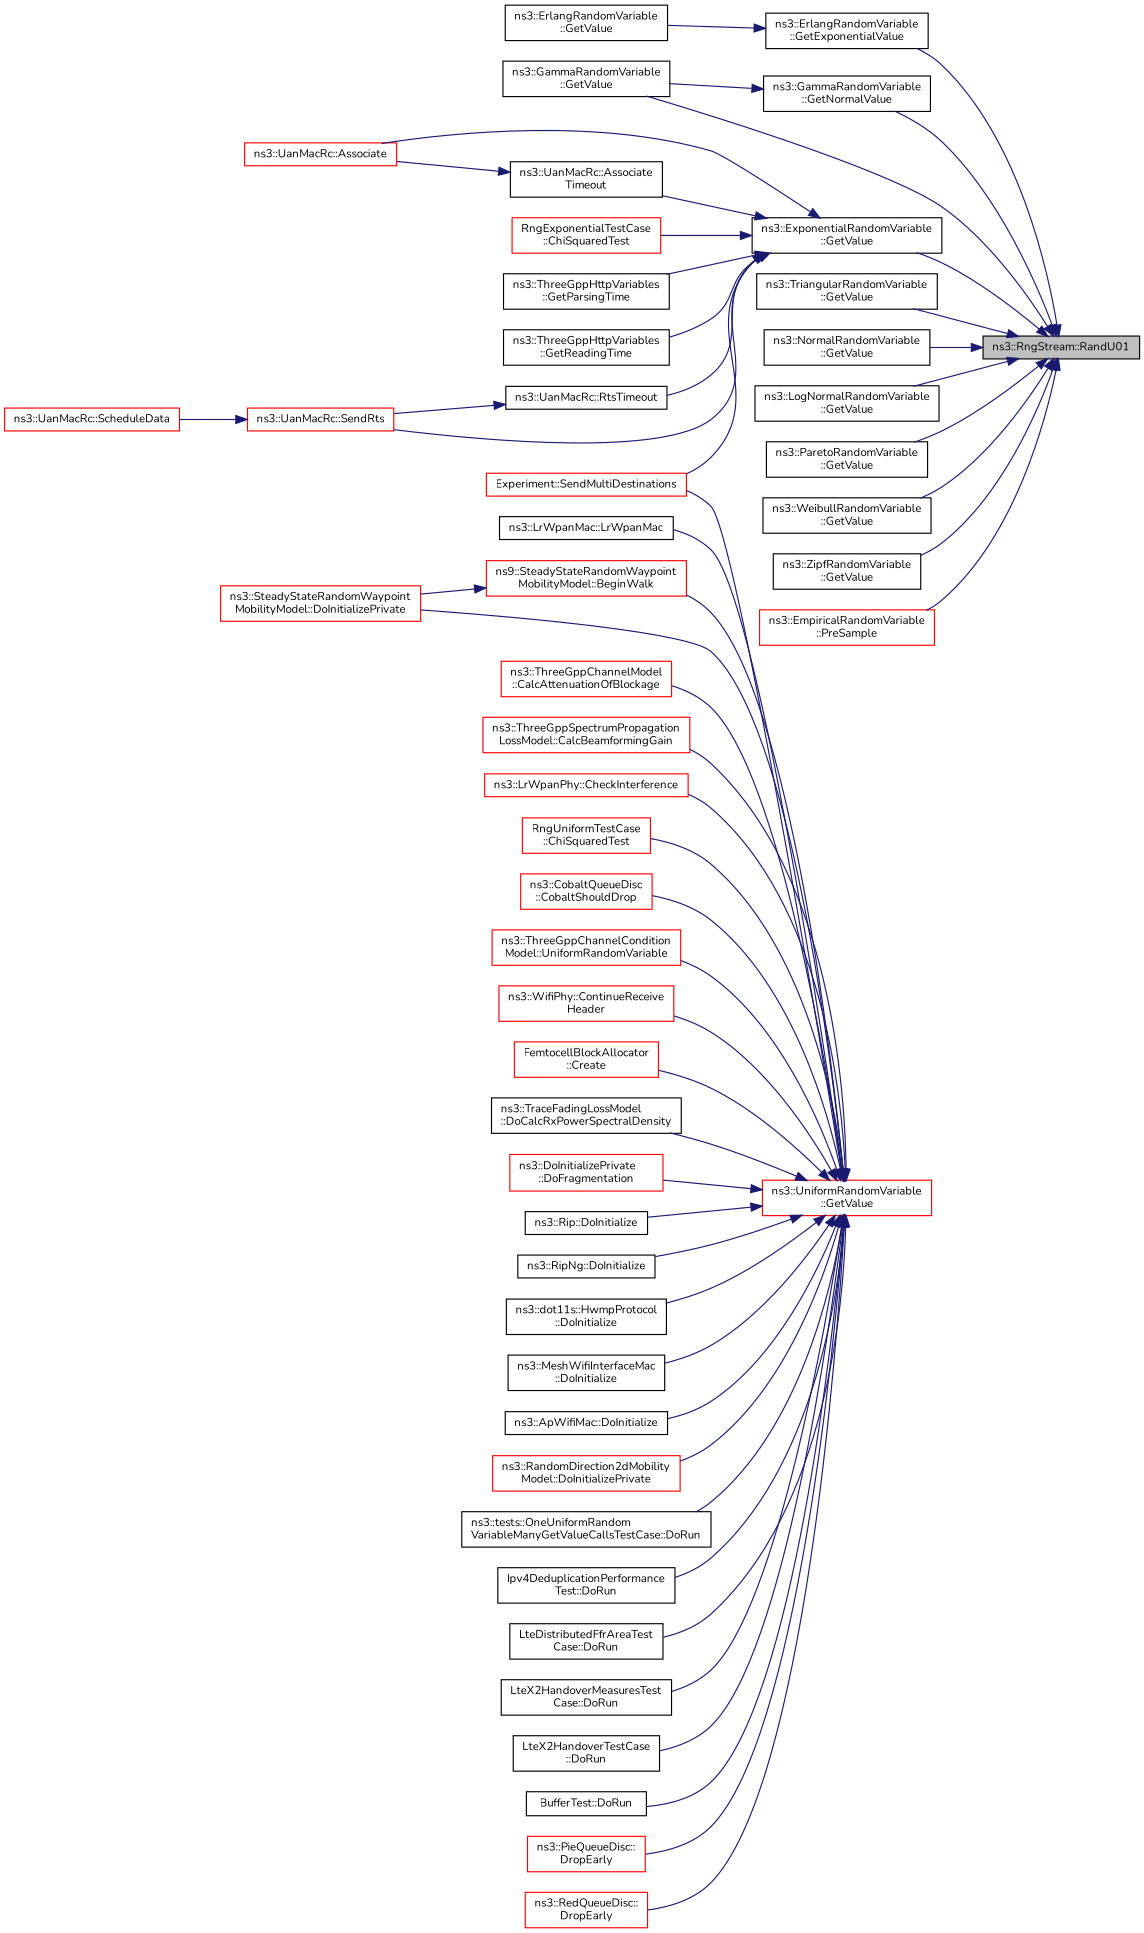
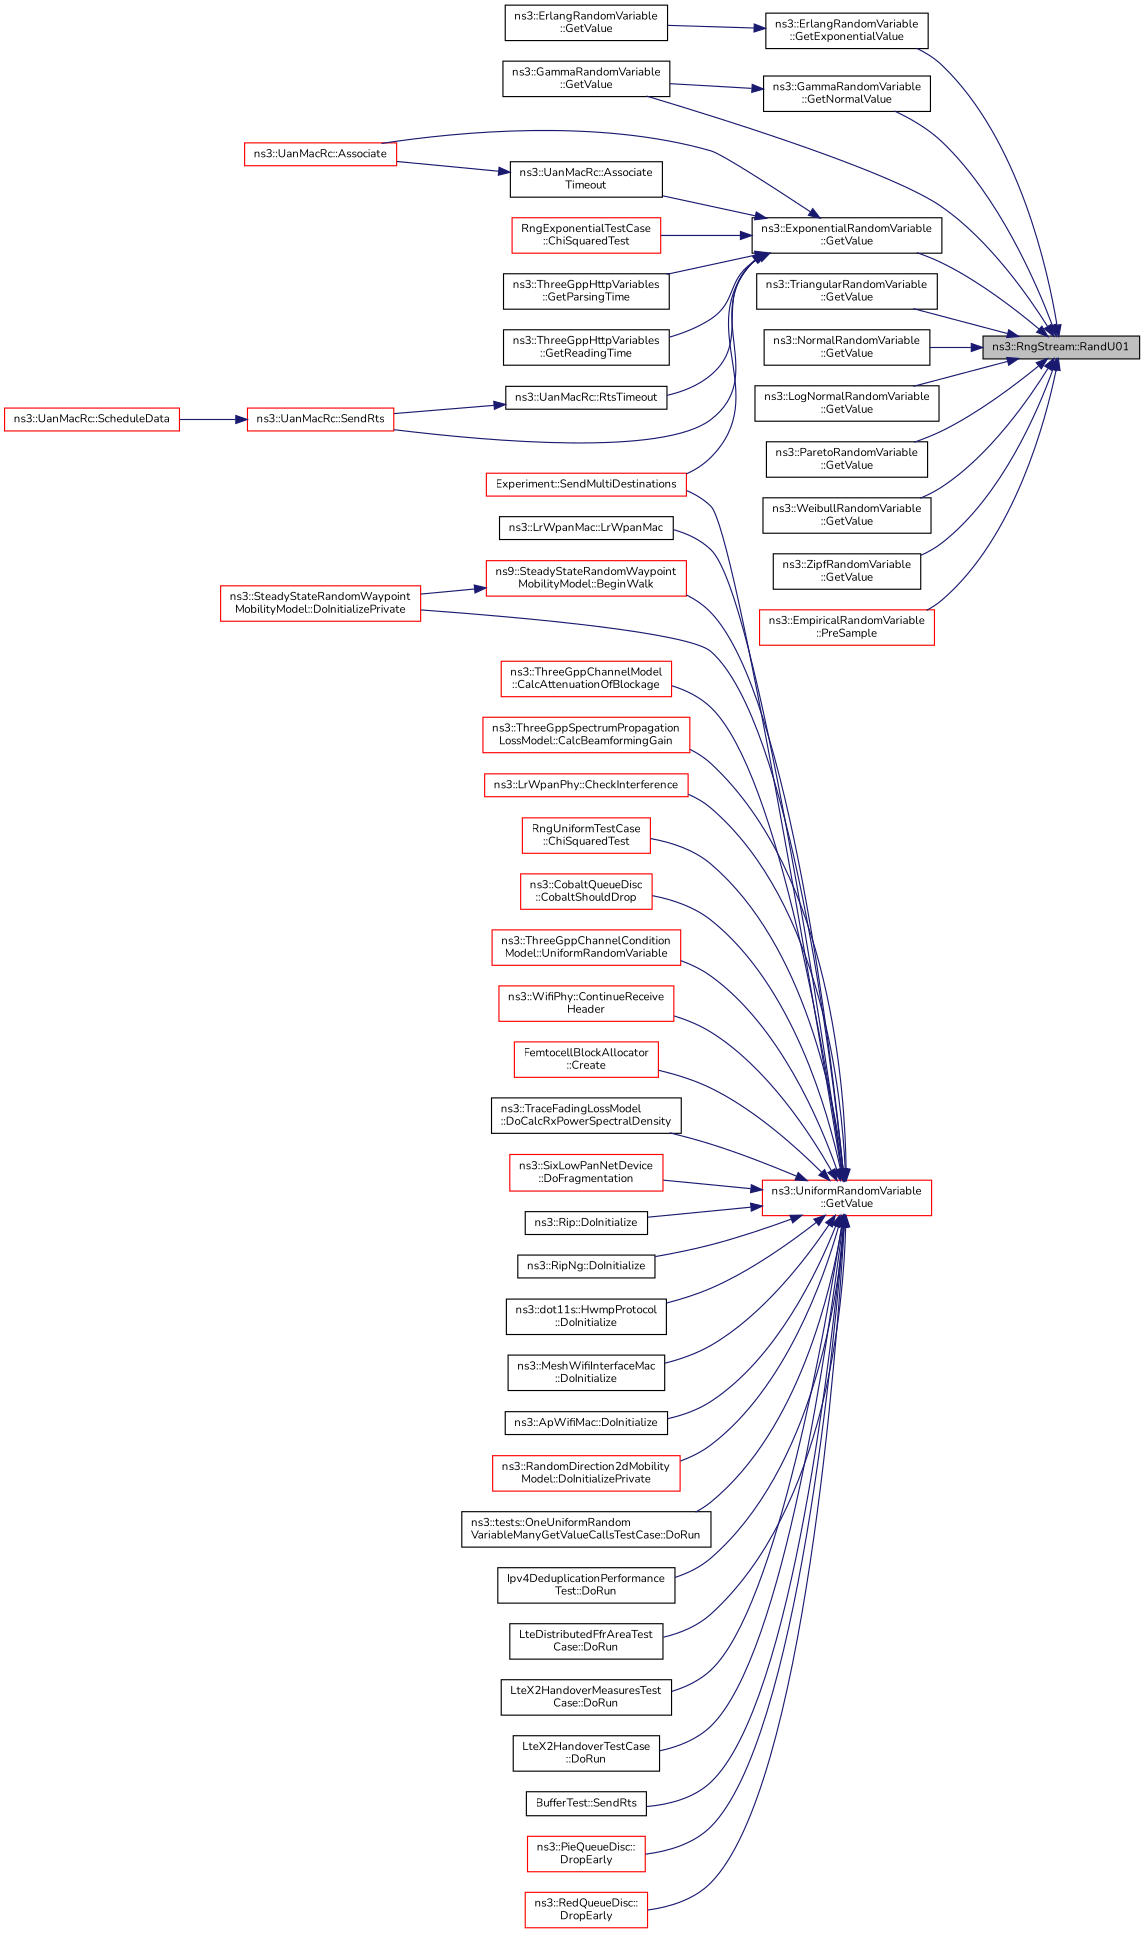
(586, 1173) -> (586, 1173)
(586, 1804) -> (586, 1804)
